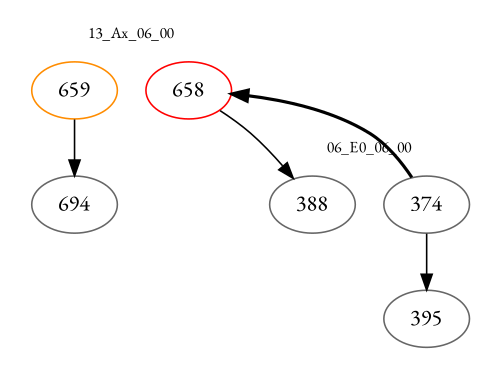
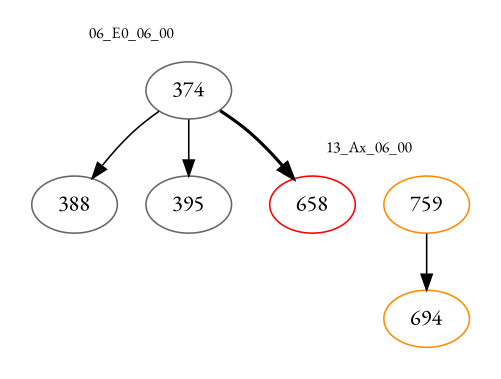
(75, 90) -> (427, 205)
(267, 149) -> (129, 136)
(75, 205) -> (427, 319)
